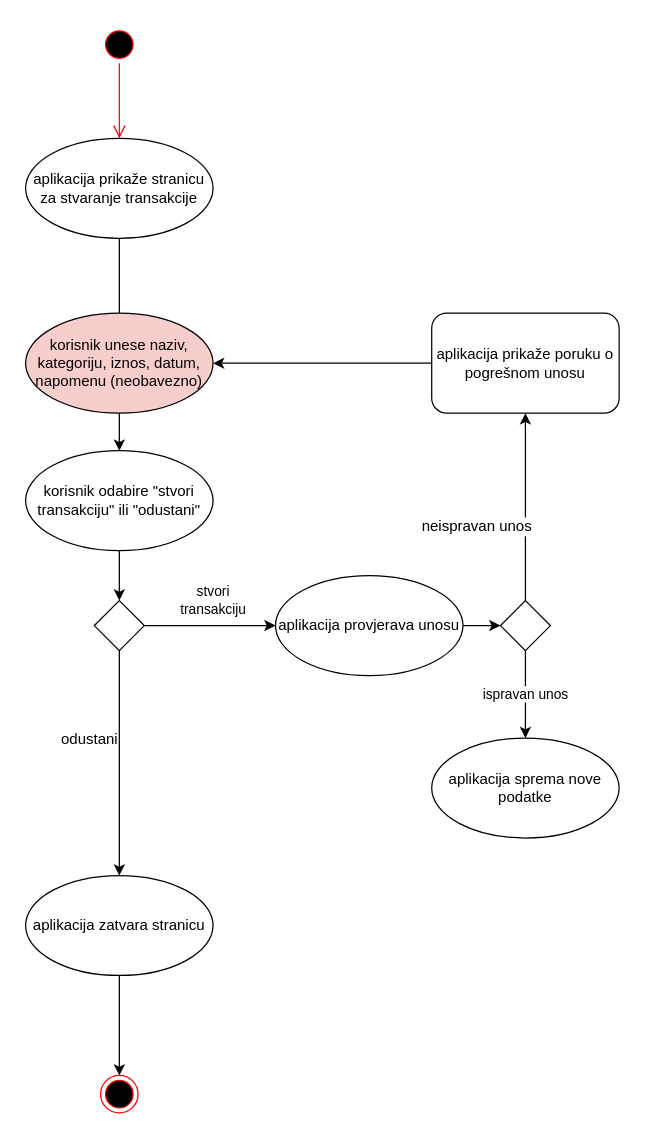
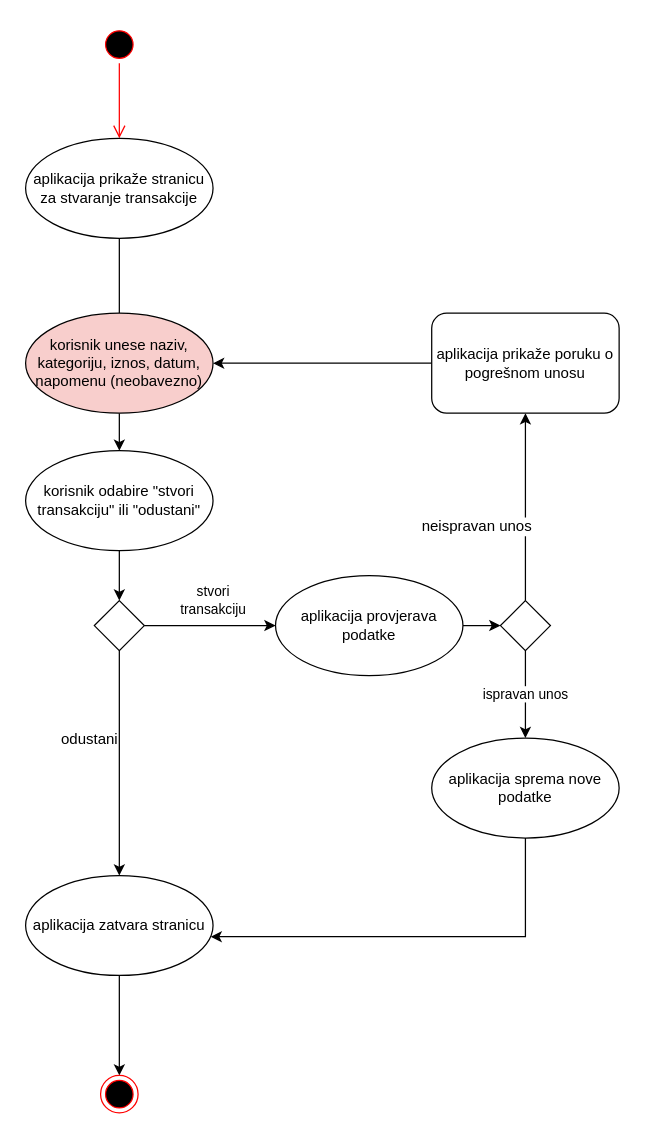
(369, 626) -> (369, 626)
none -> (421, 937)
